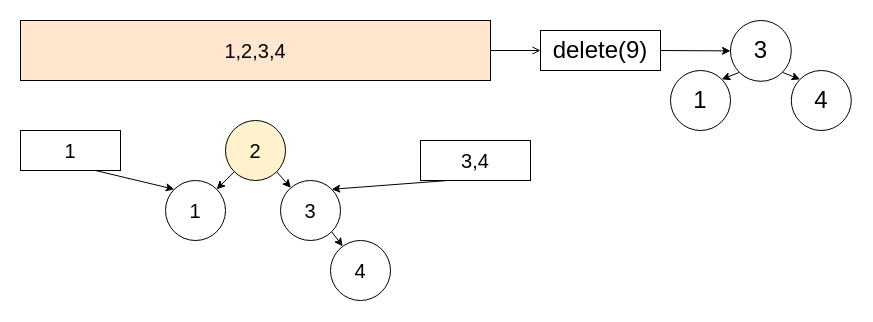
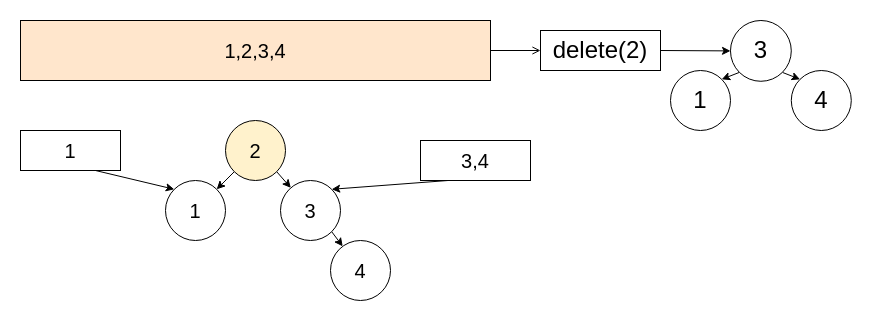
(601, 51) -> (601, 51)
